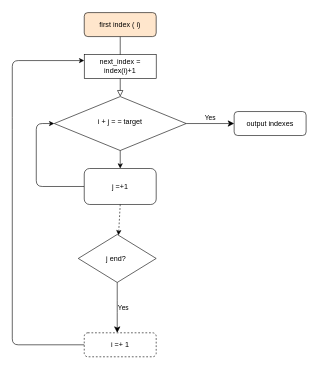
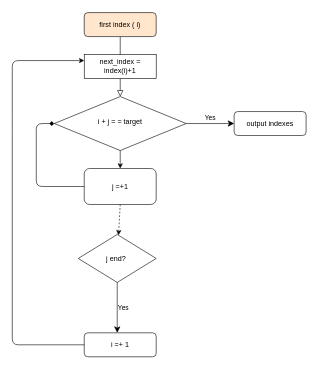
(48, 123) -> (48, 123)
(120, 345) -> (120, 345)
